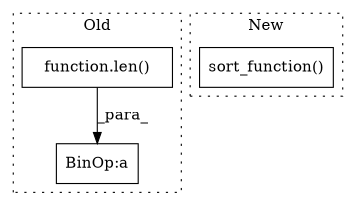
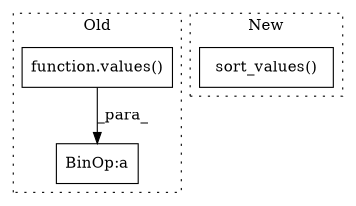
(97, 67) -> (97, 67)
(266, 67) -> (266, 67)
